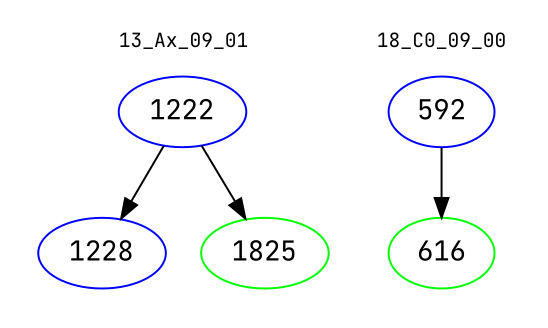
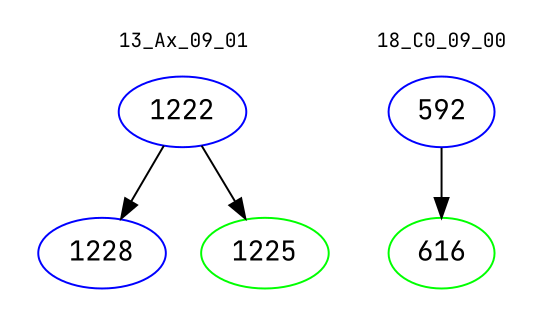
(265, 253) -> (265, 253)
